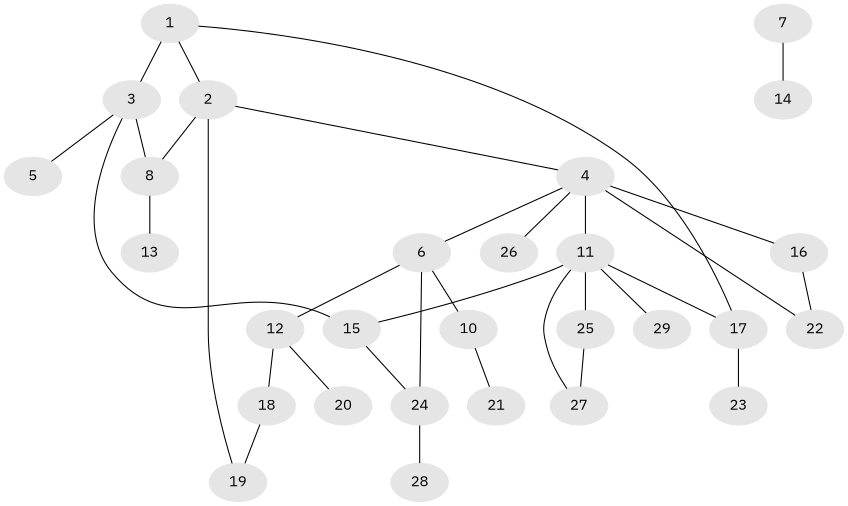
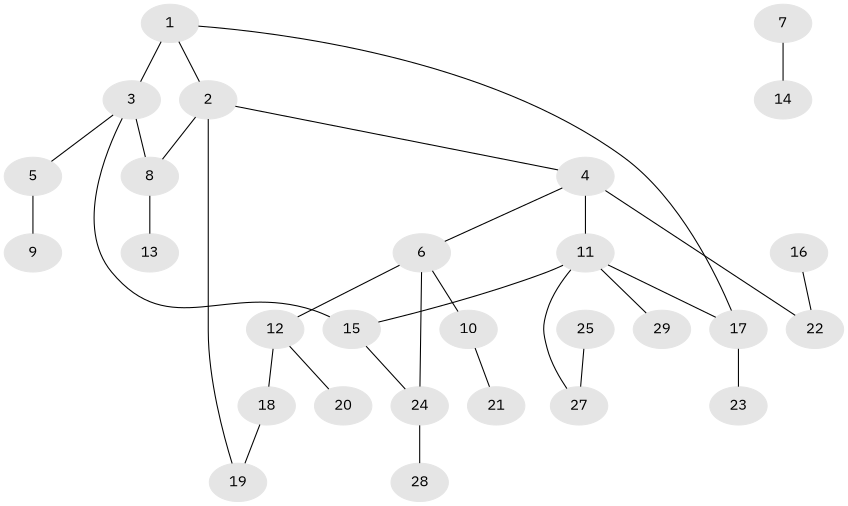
(692, 215) -> none
none -> (33, 253)
(509, 253) -> none
(585, 291) -> none
